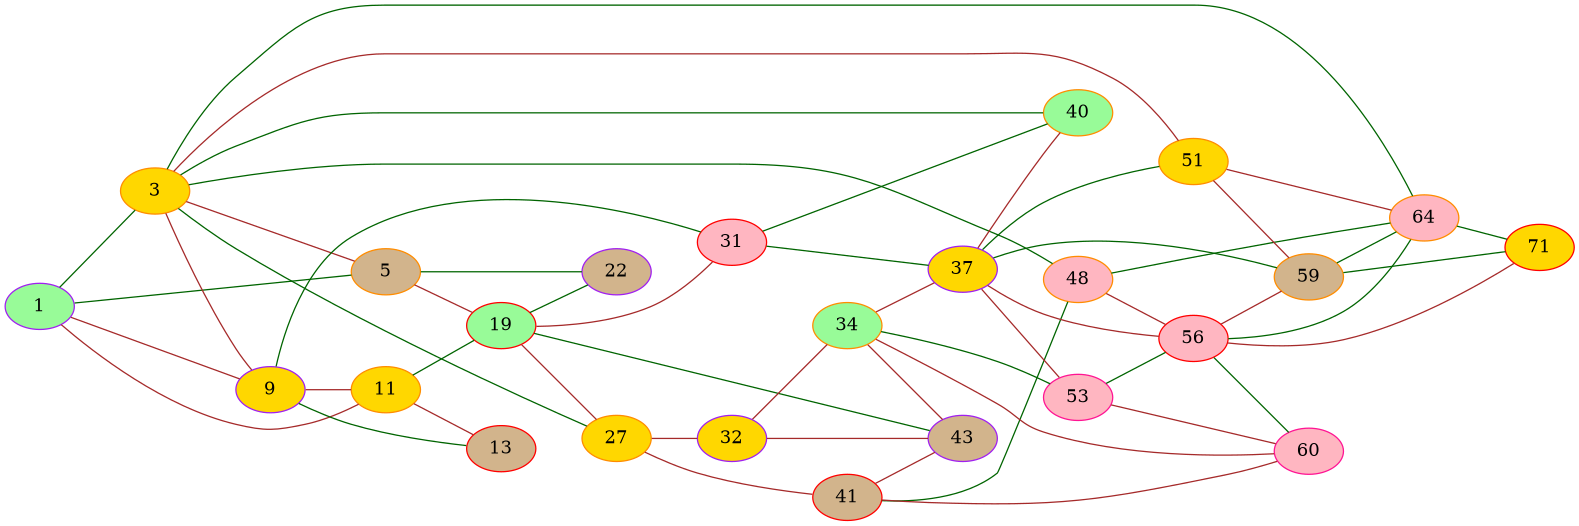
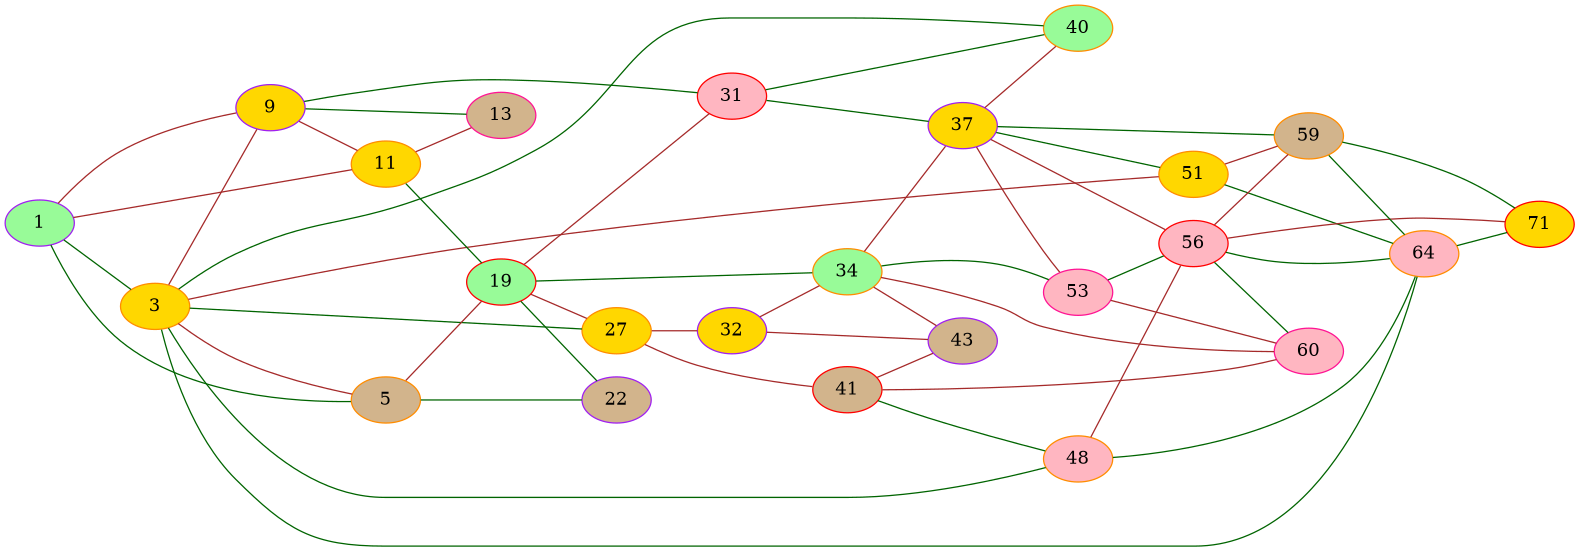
(1309, 190) -> (1309, 214)
(732, 382) -> (674, 277)
(501, 449) -> (501, 115)
